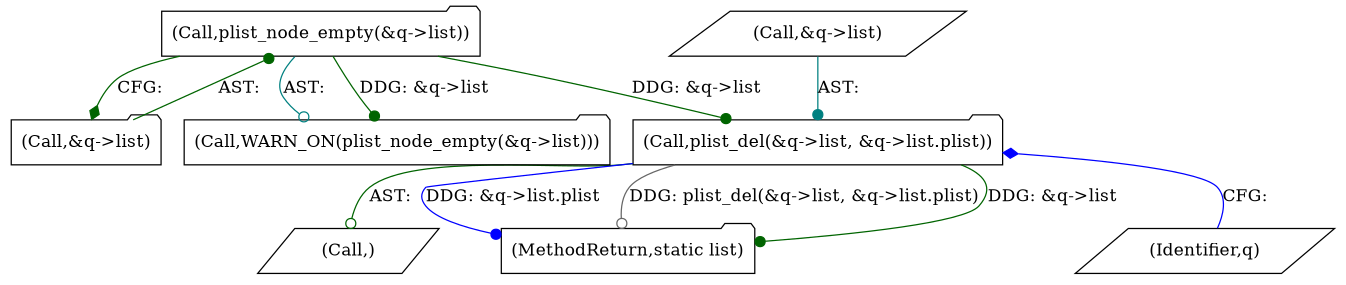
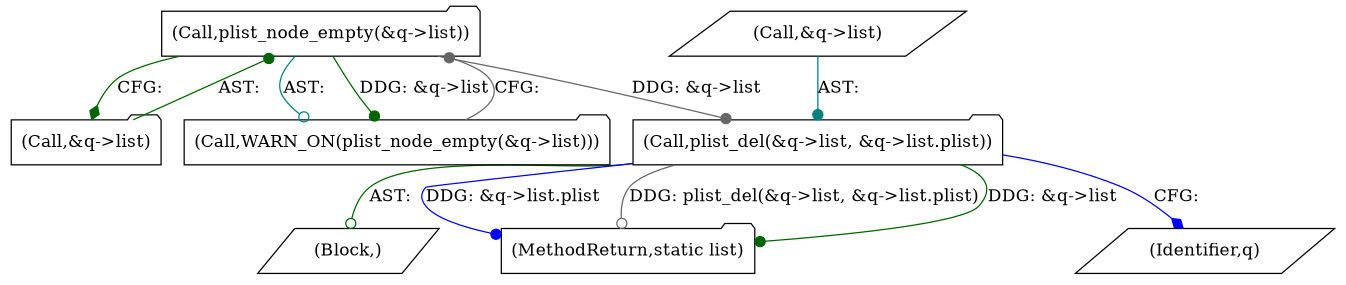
none -> (493, 85)
(580, 85) -> (580, 85)
(1141, 166) -> (1091, 176)
(348, 251) -> (348, 251)
